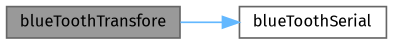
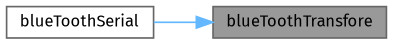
(201, 22) -> (175, 22)
